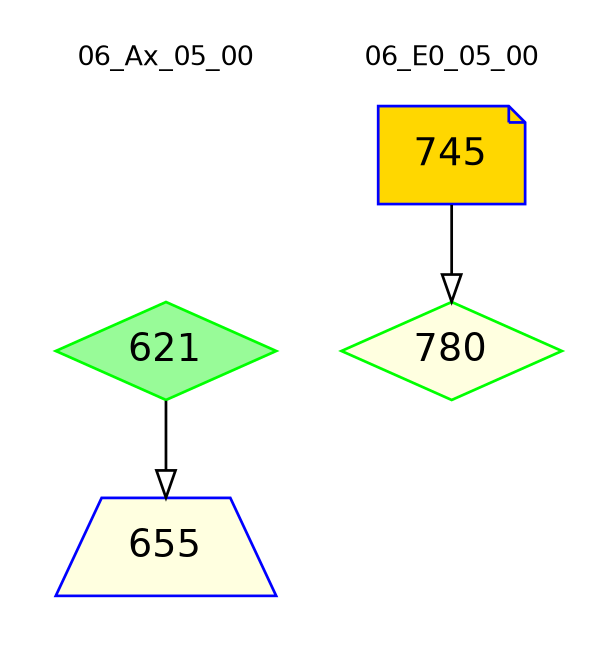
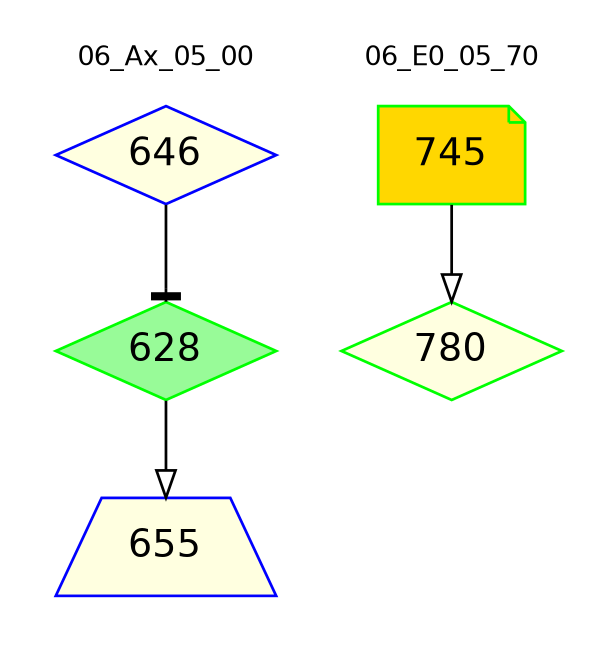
(452, 58) -> (452, 58)
none -> (166, 155)
(452, 155) -> (452, 155)
(166, 351) -> (166, 351)
